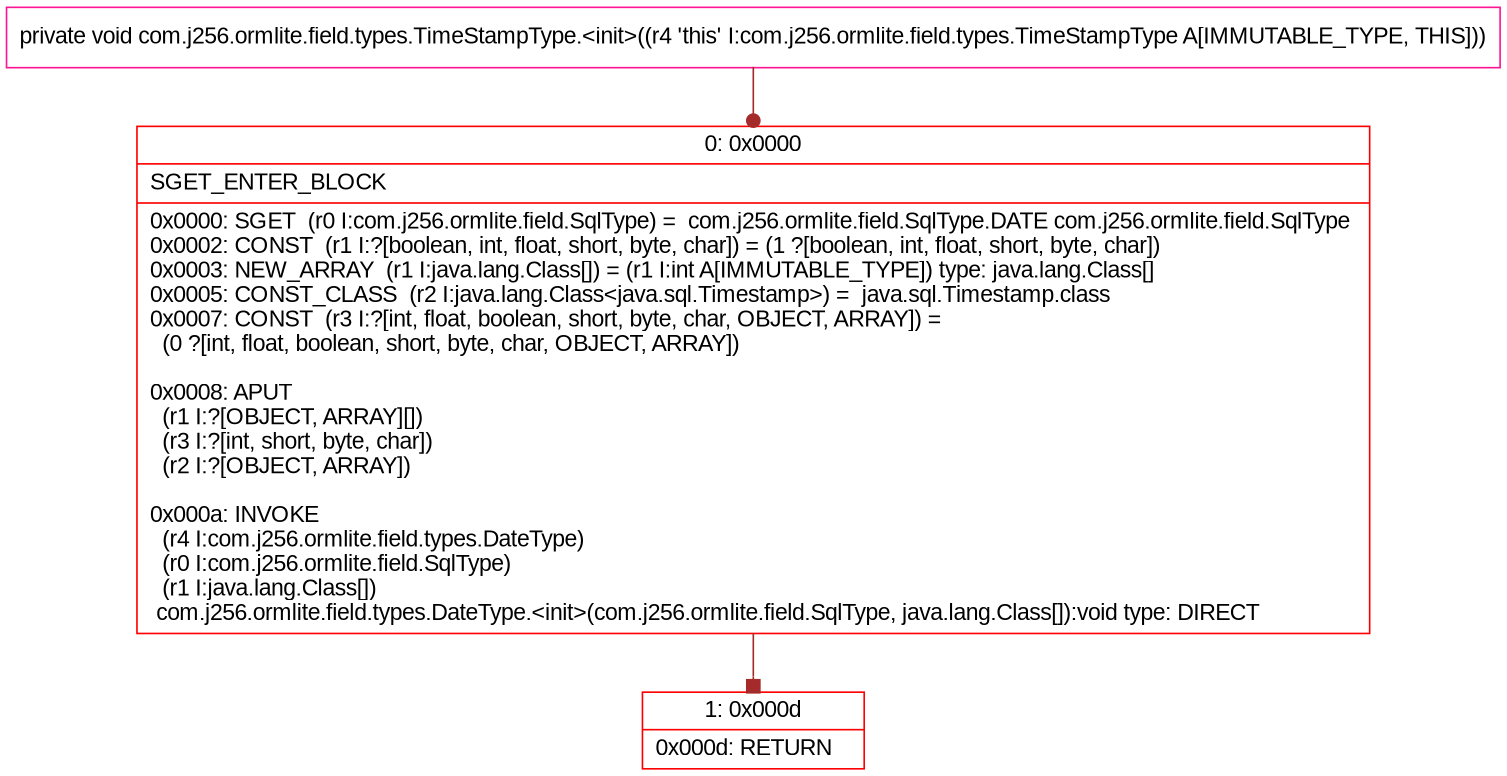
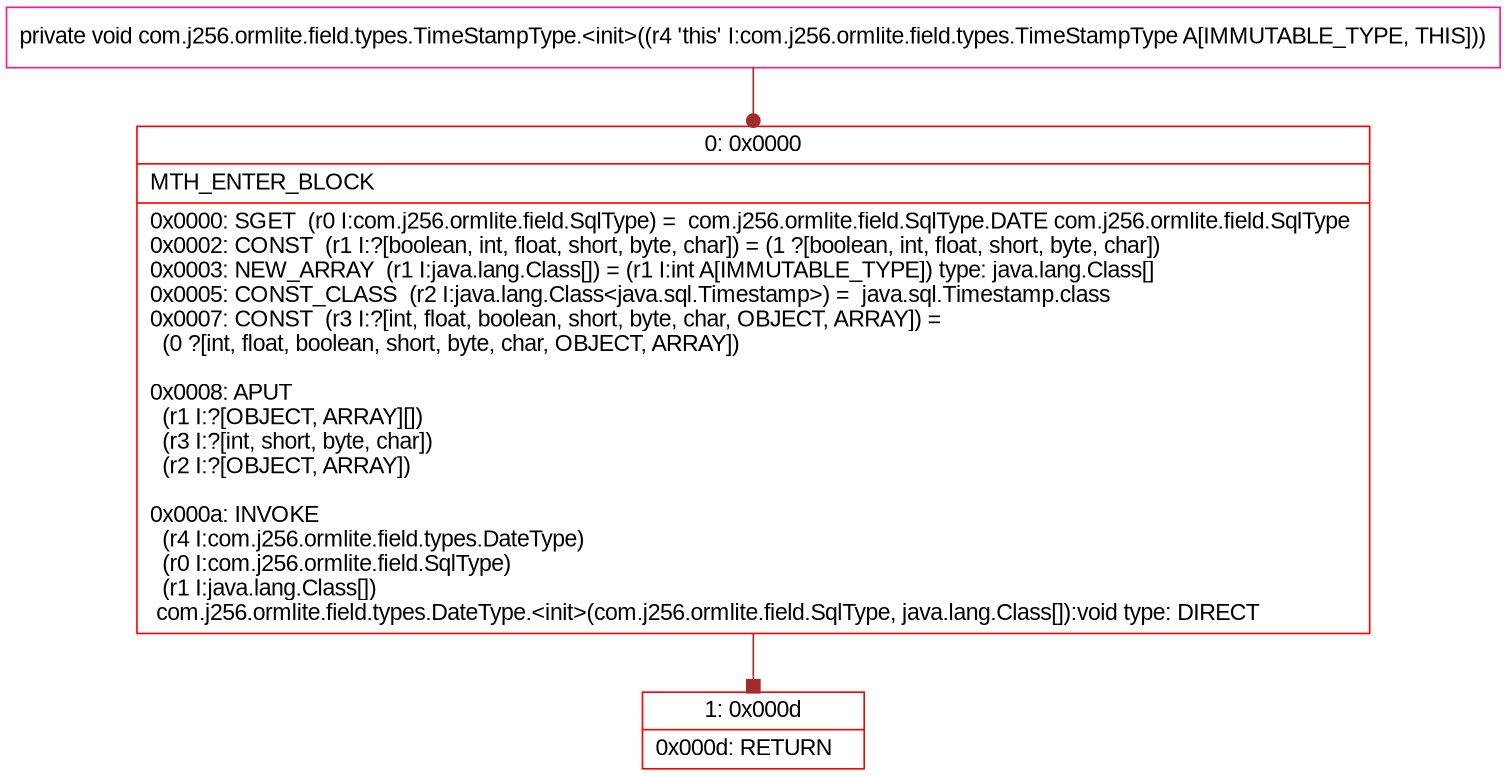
(268, 183) -> (263, 183)
